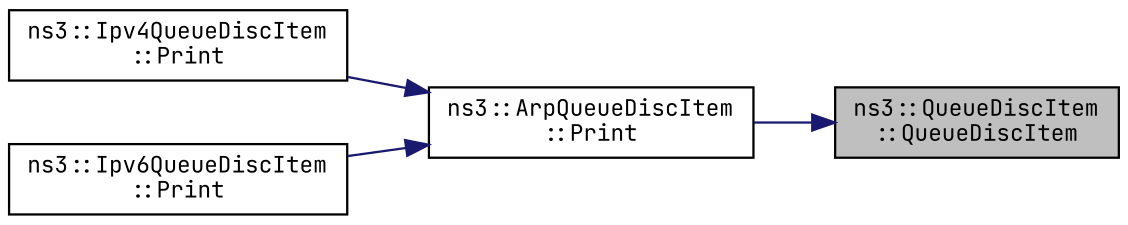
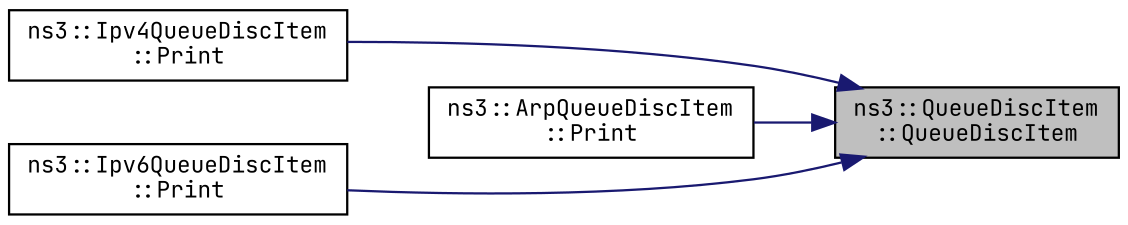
(377, 82) -> (595, 50)
(377, 152) -> (595, 192)
